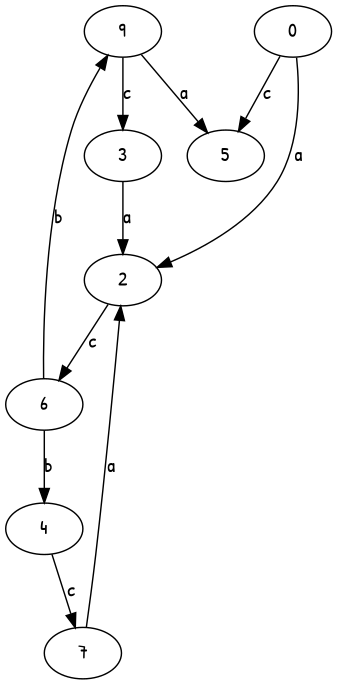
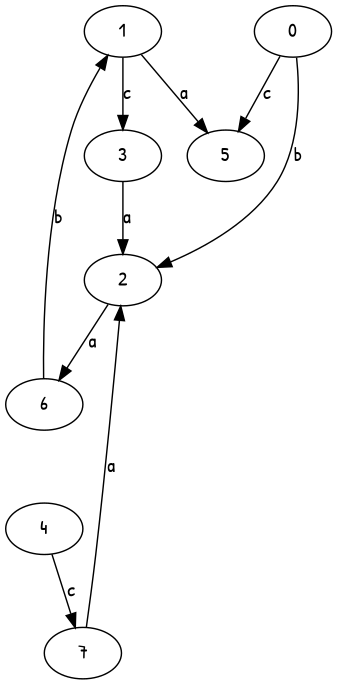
(123, 31) -> (123, 31)
(299, 156) -> (299, 156)
(93, 342) -> (93, 342)
(44, 459) -> none
